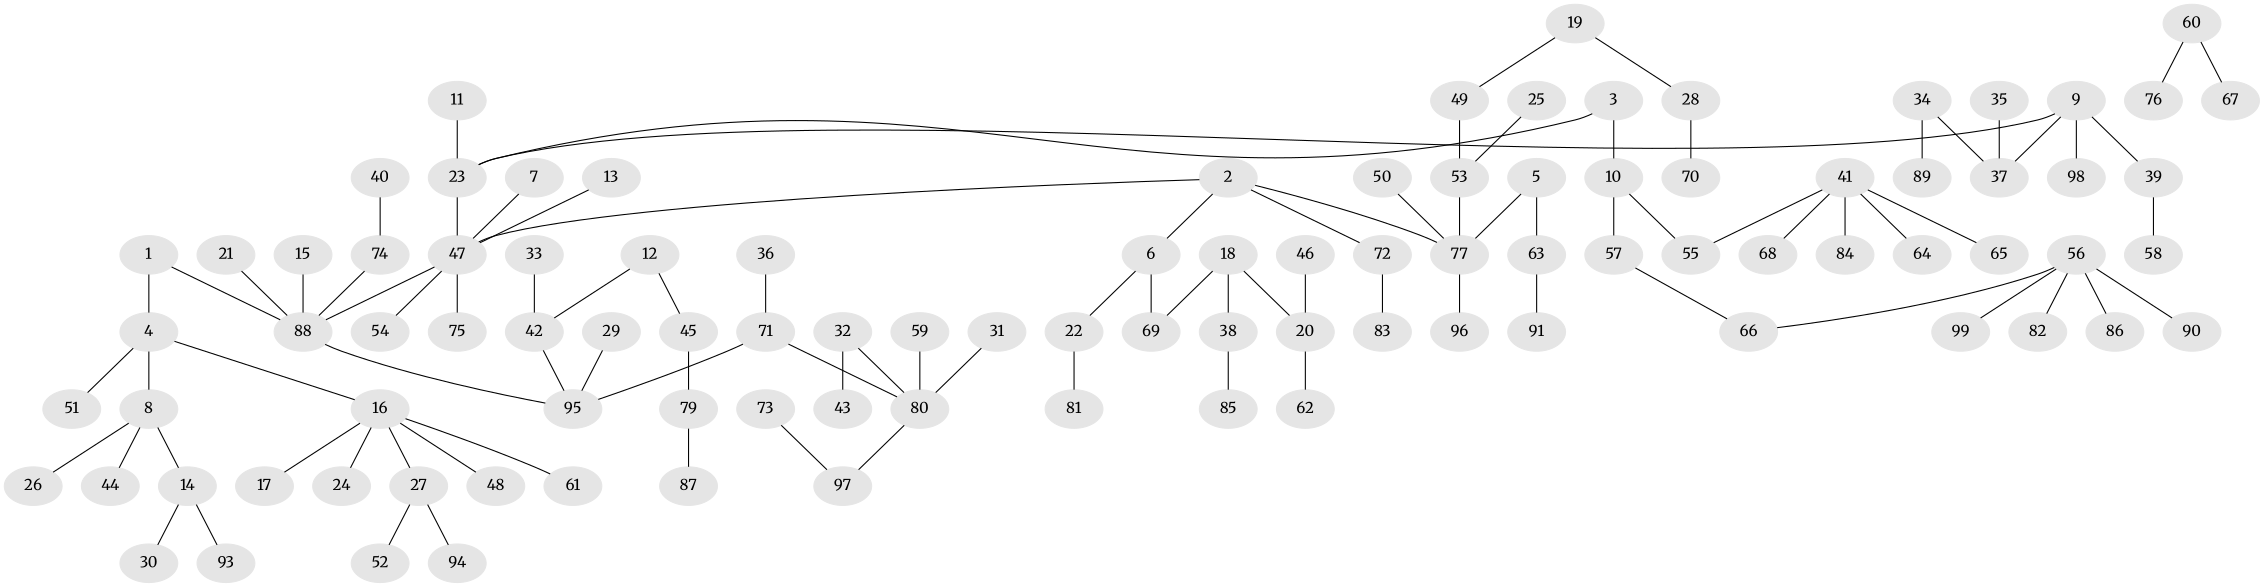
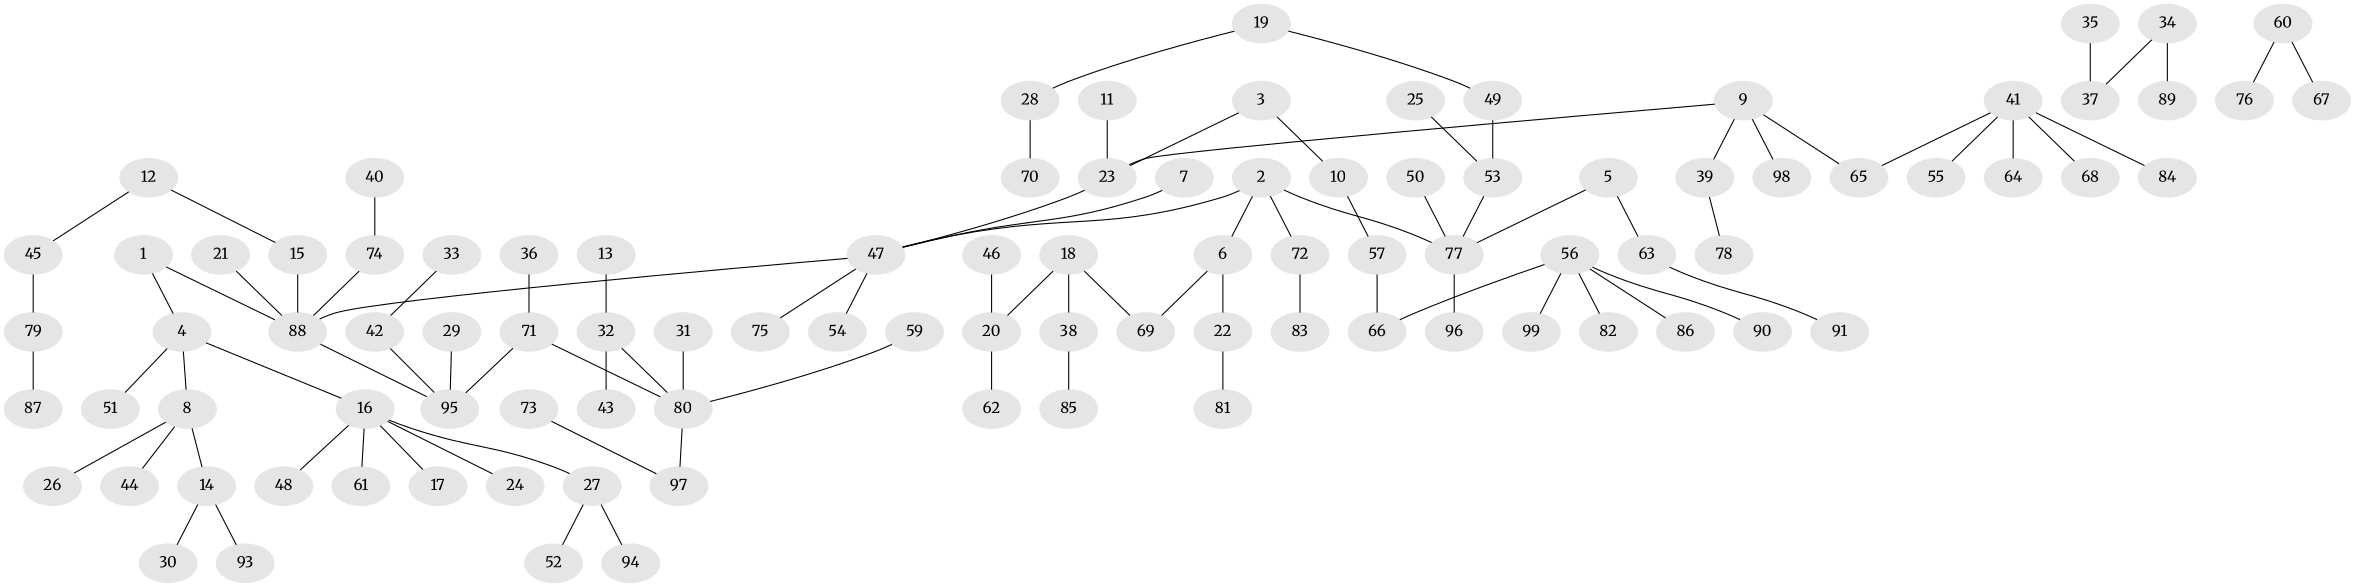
(2038, 139) -> (1801, 139)
(534, 216) -> (606, 294)
(1652, 216) -> none
(2153, 255) -> (1724, 255)
(592, 293) -> (223, 216)
